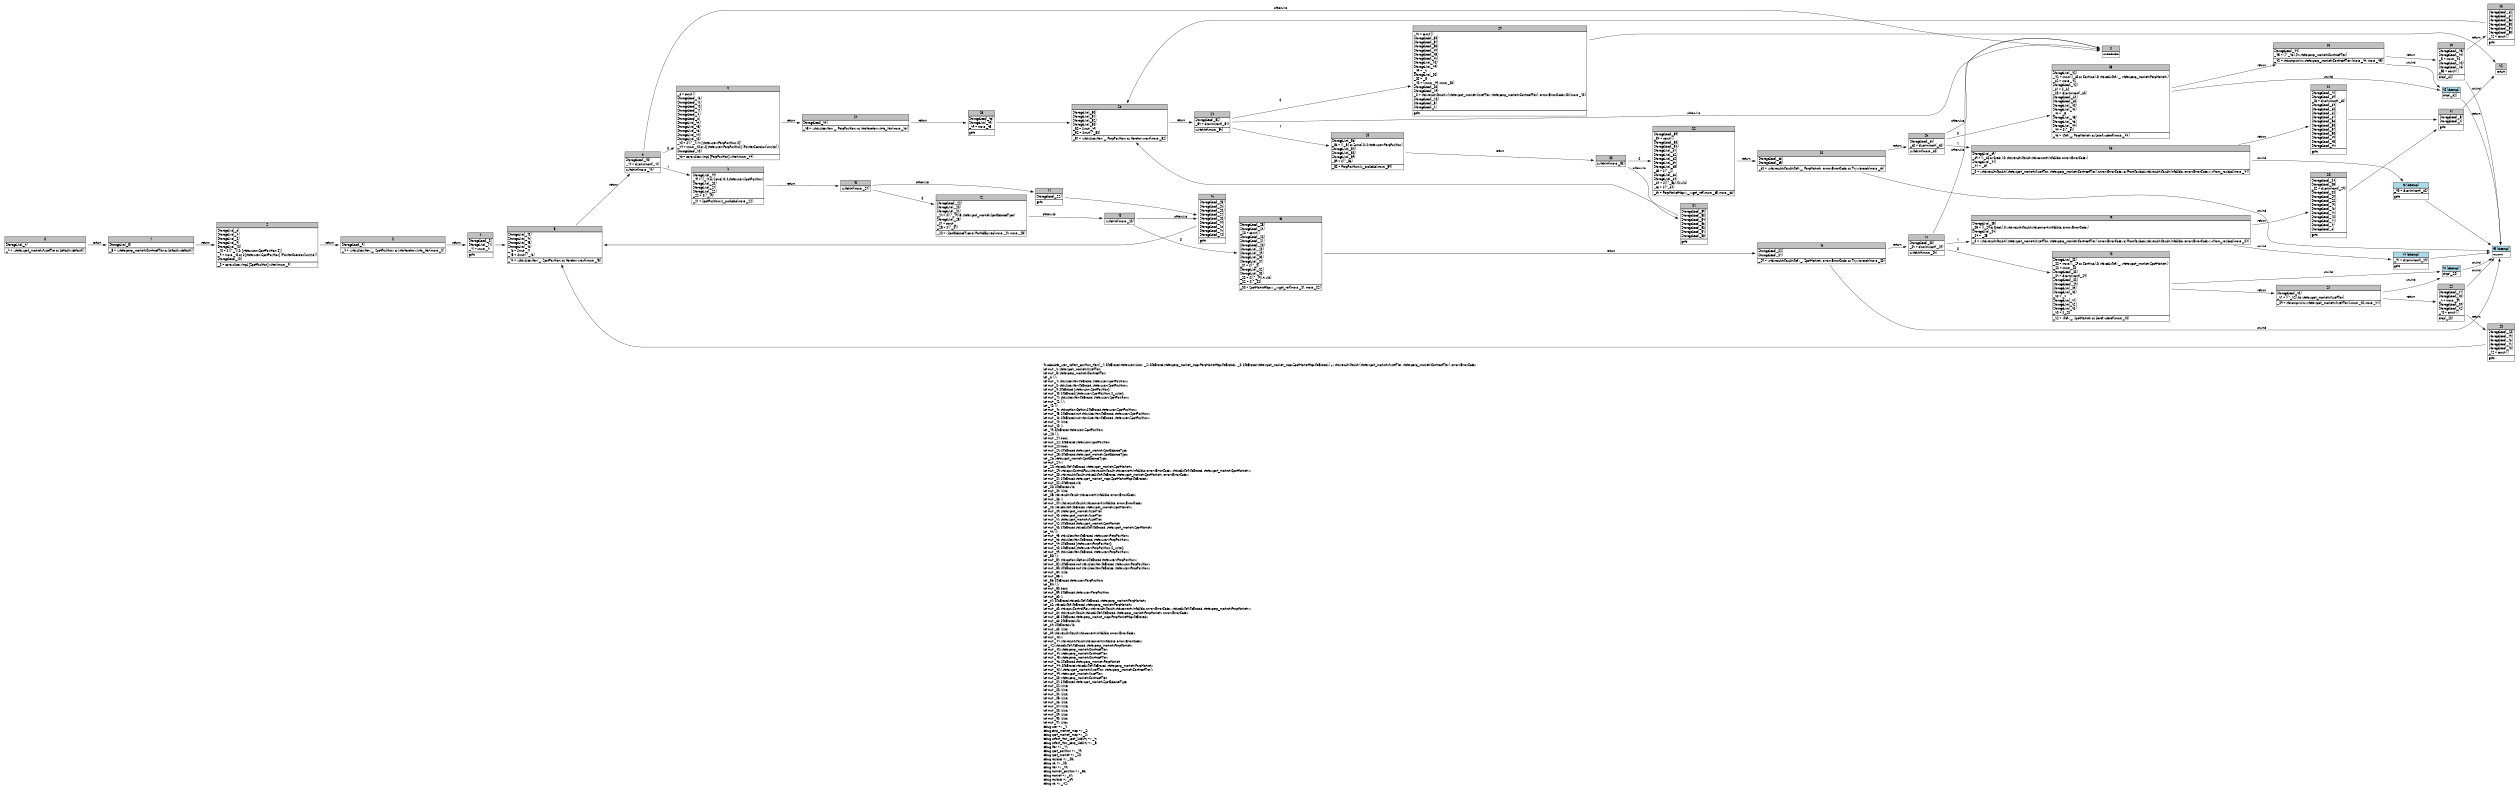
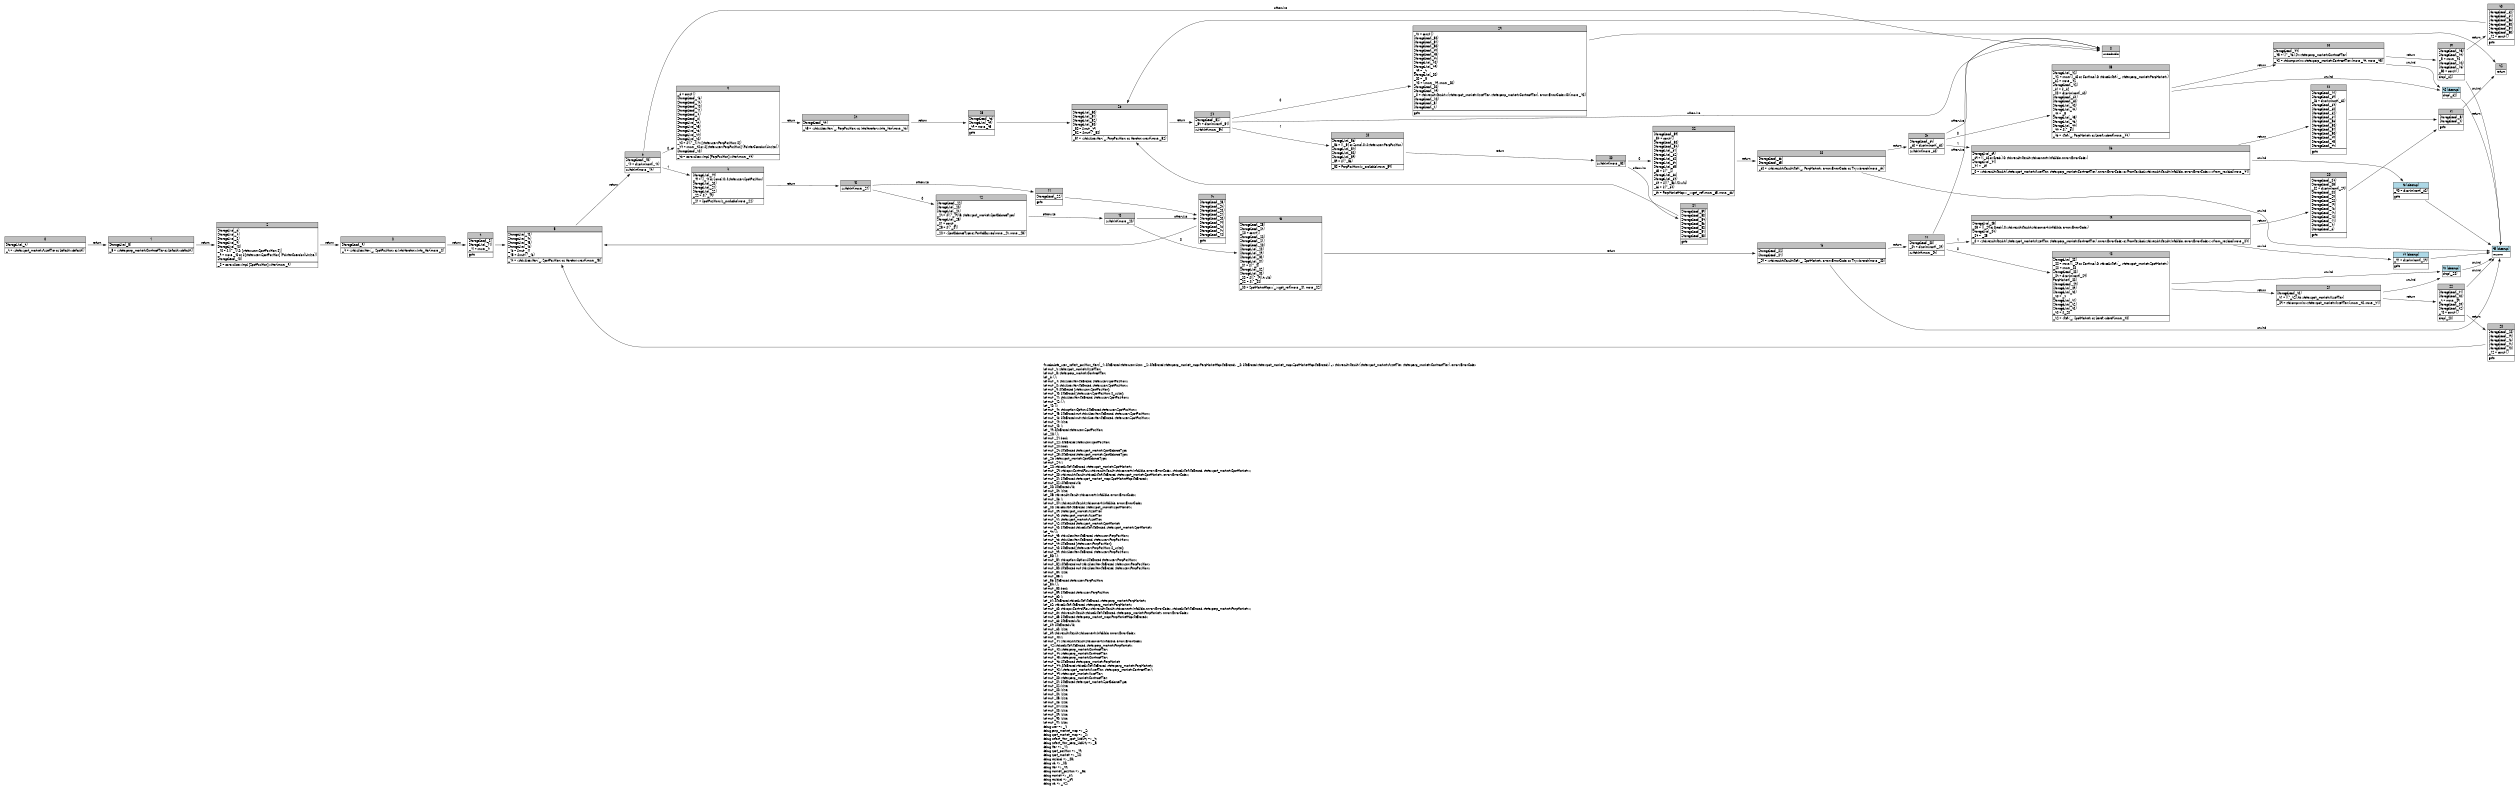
(2066, 280) -> (2065, 280)
